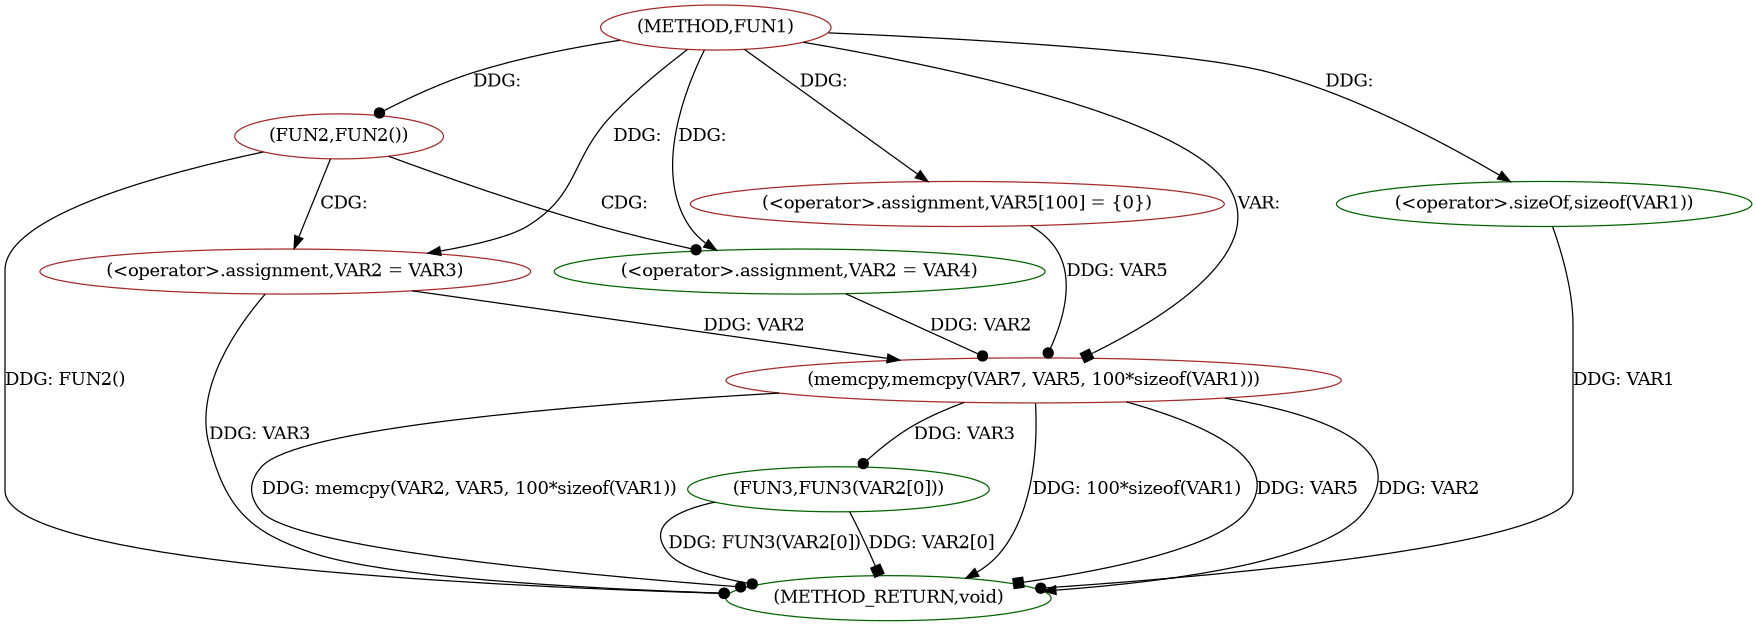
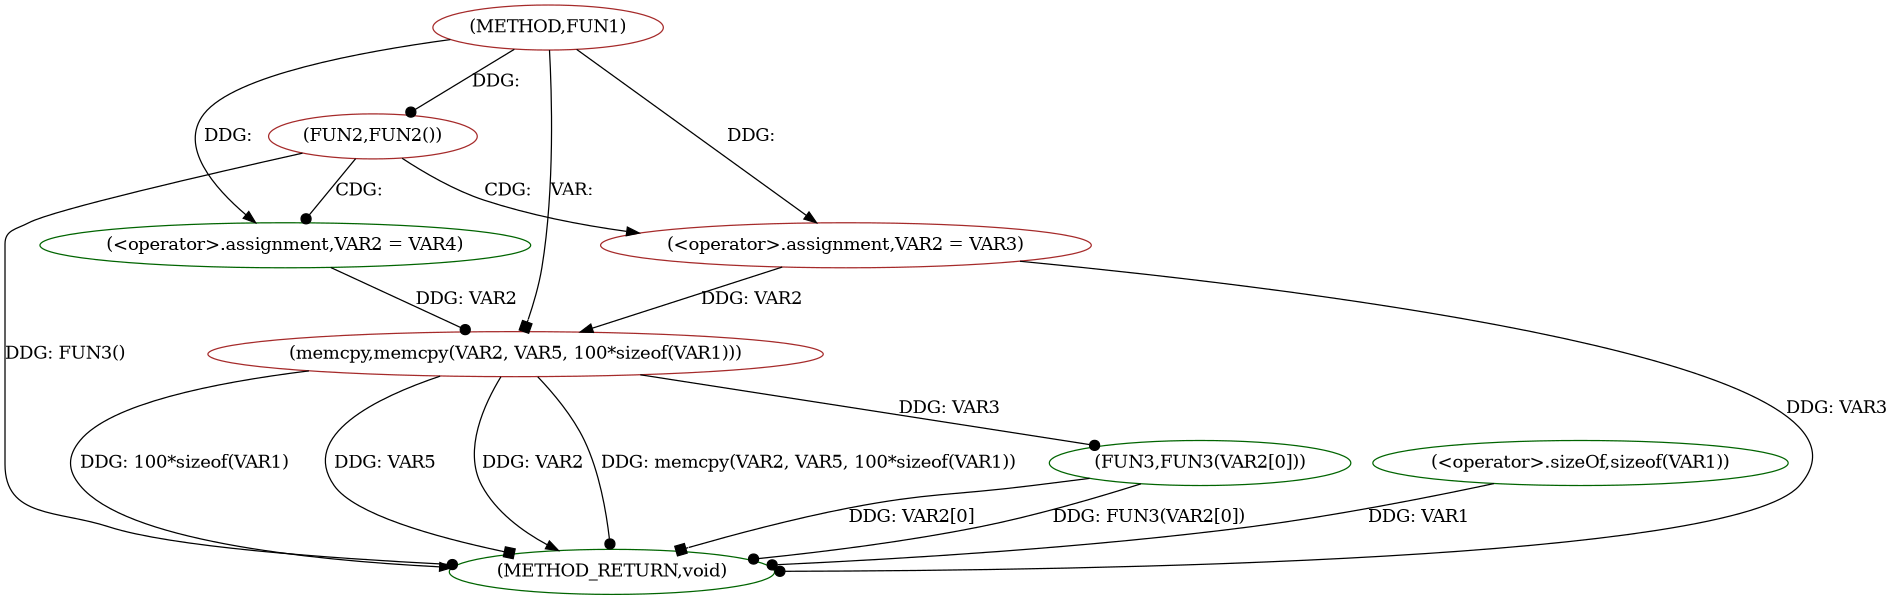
(1175, 57) -> none
(957, 204) -> none
(66, 380) -> (66, 354)
(1034, 380) -> (516, 354)
